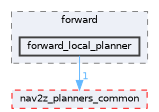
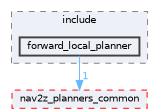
(80, 21) -> (80, 21)
